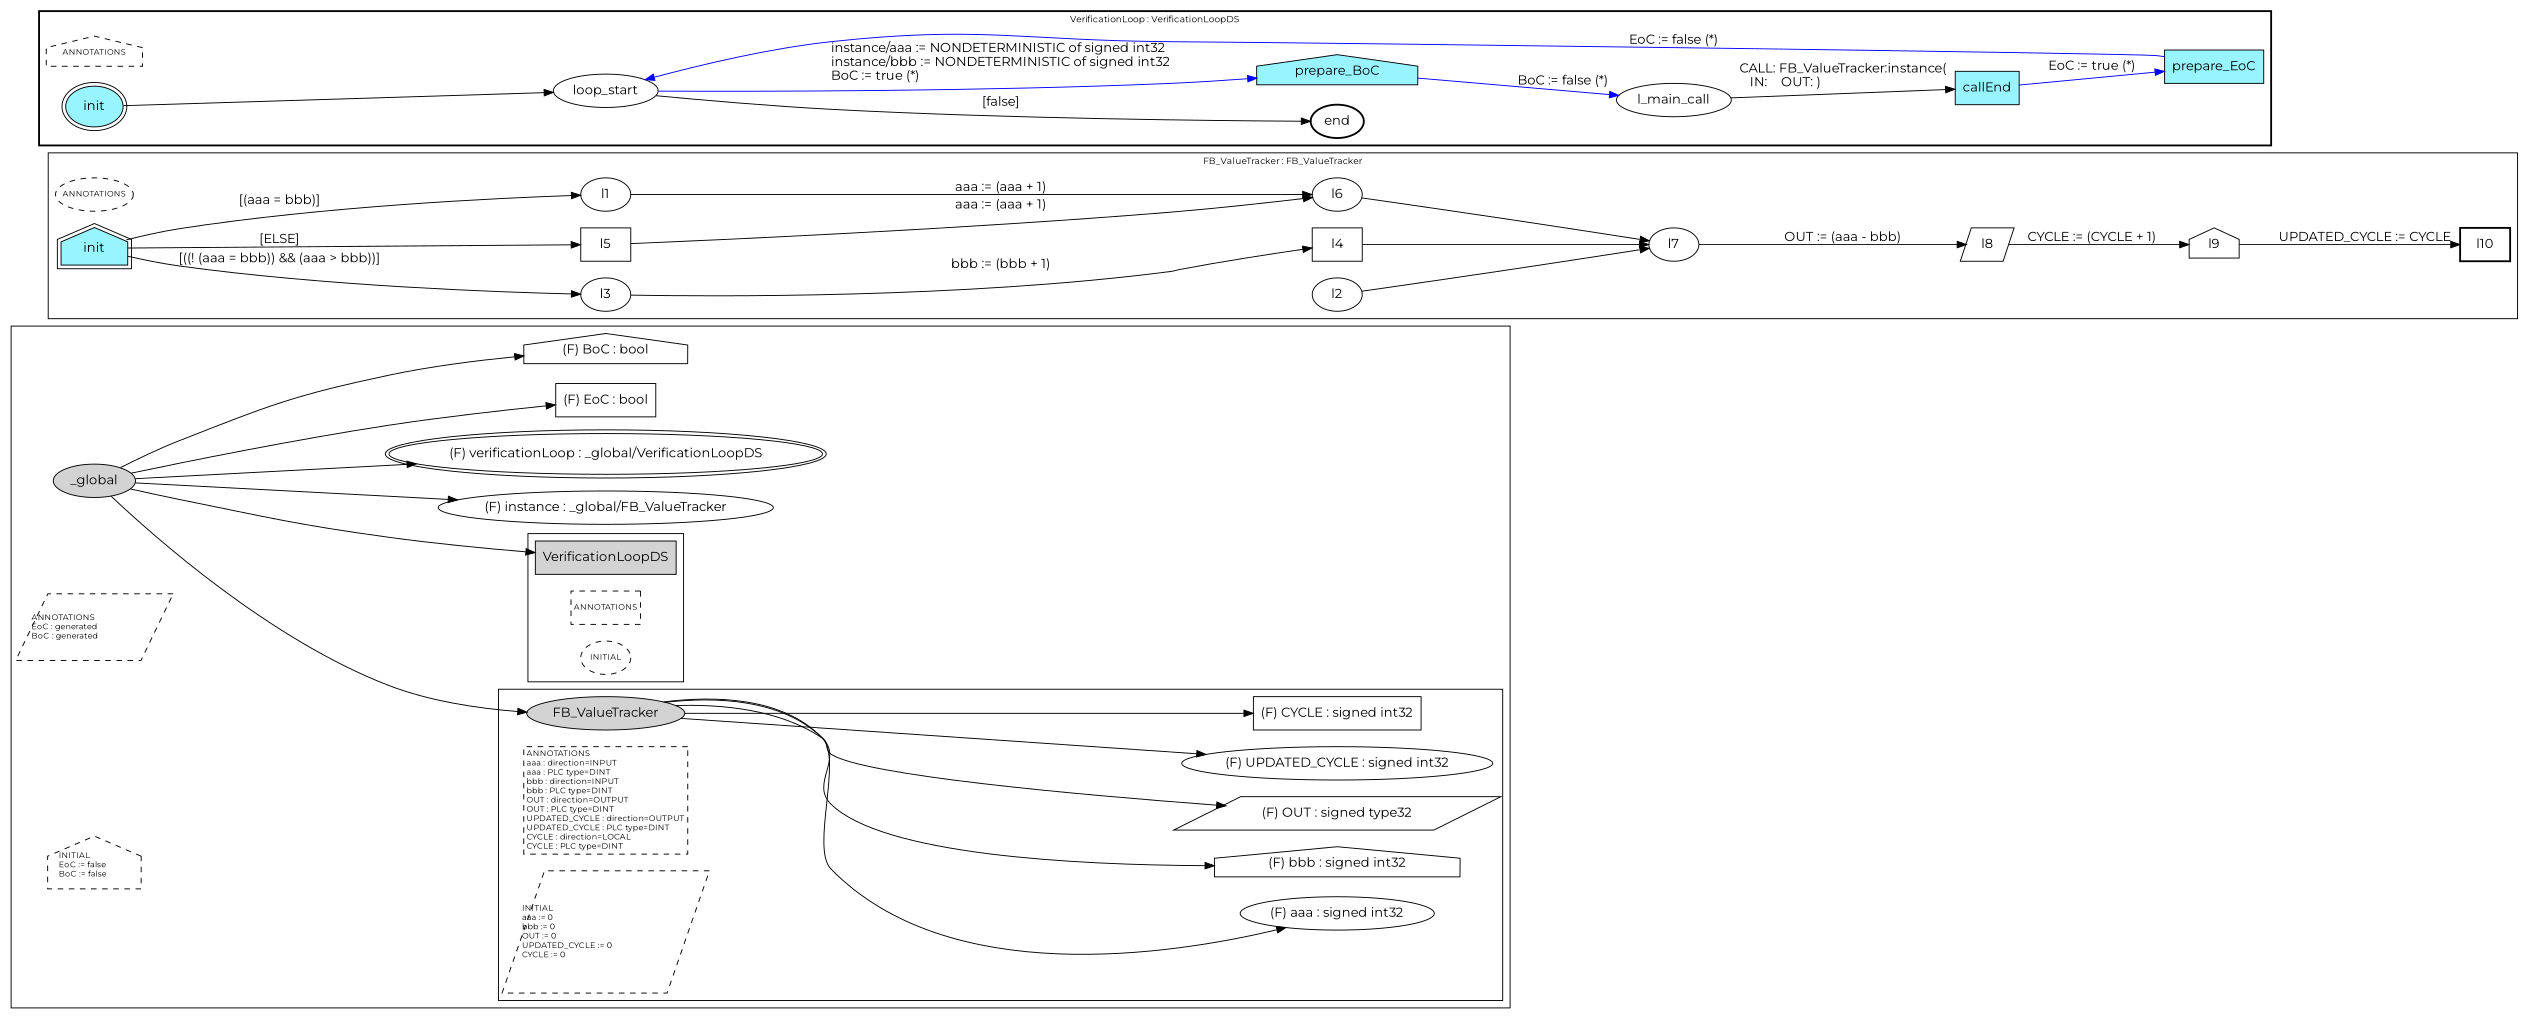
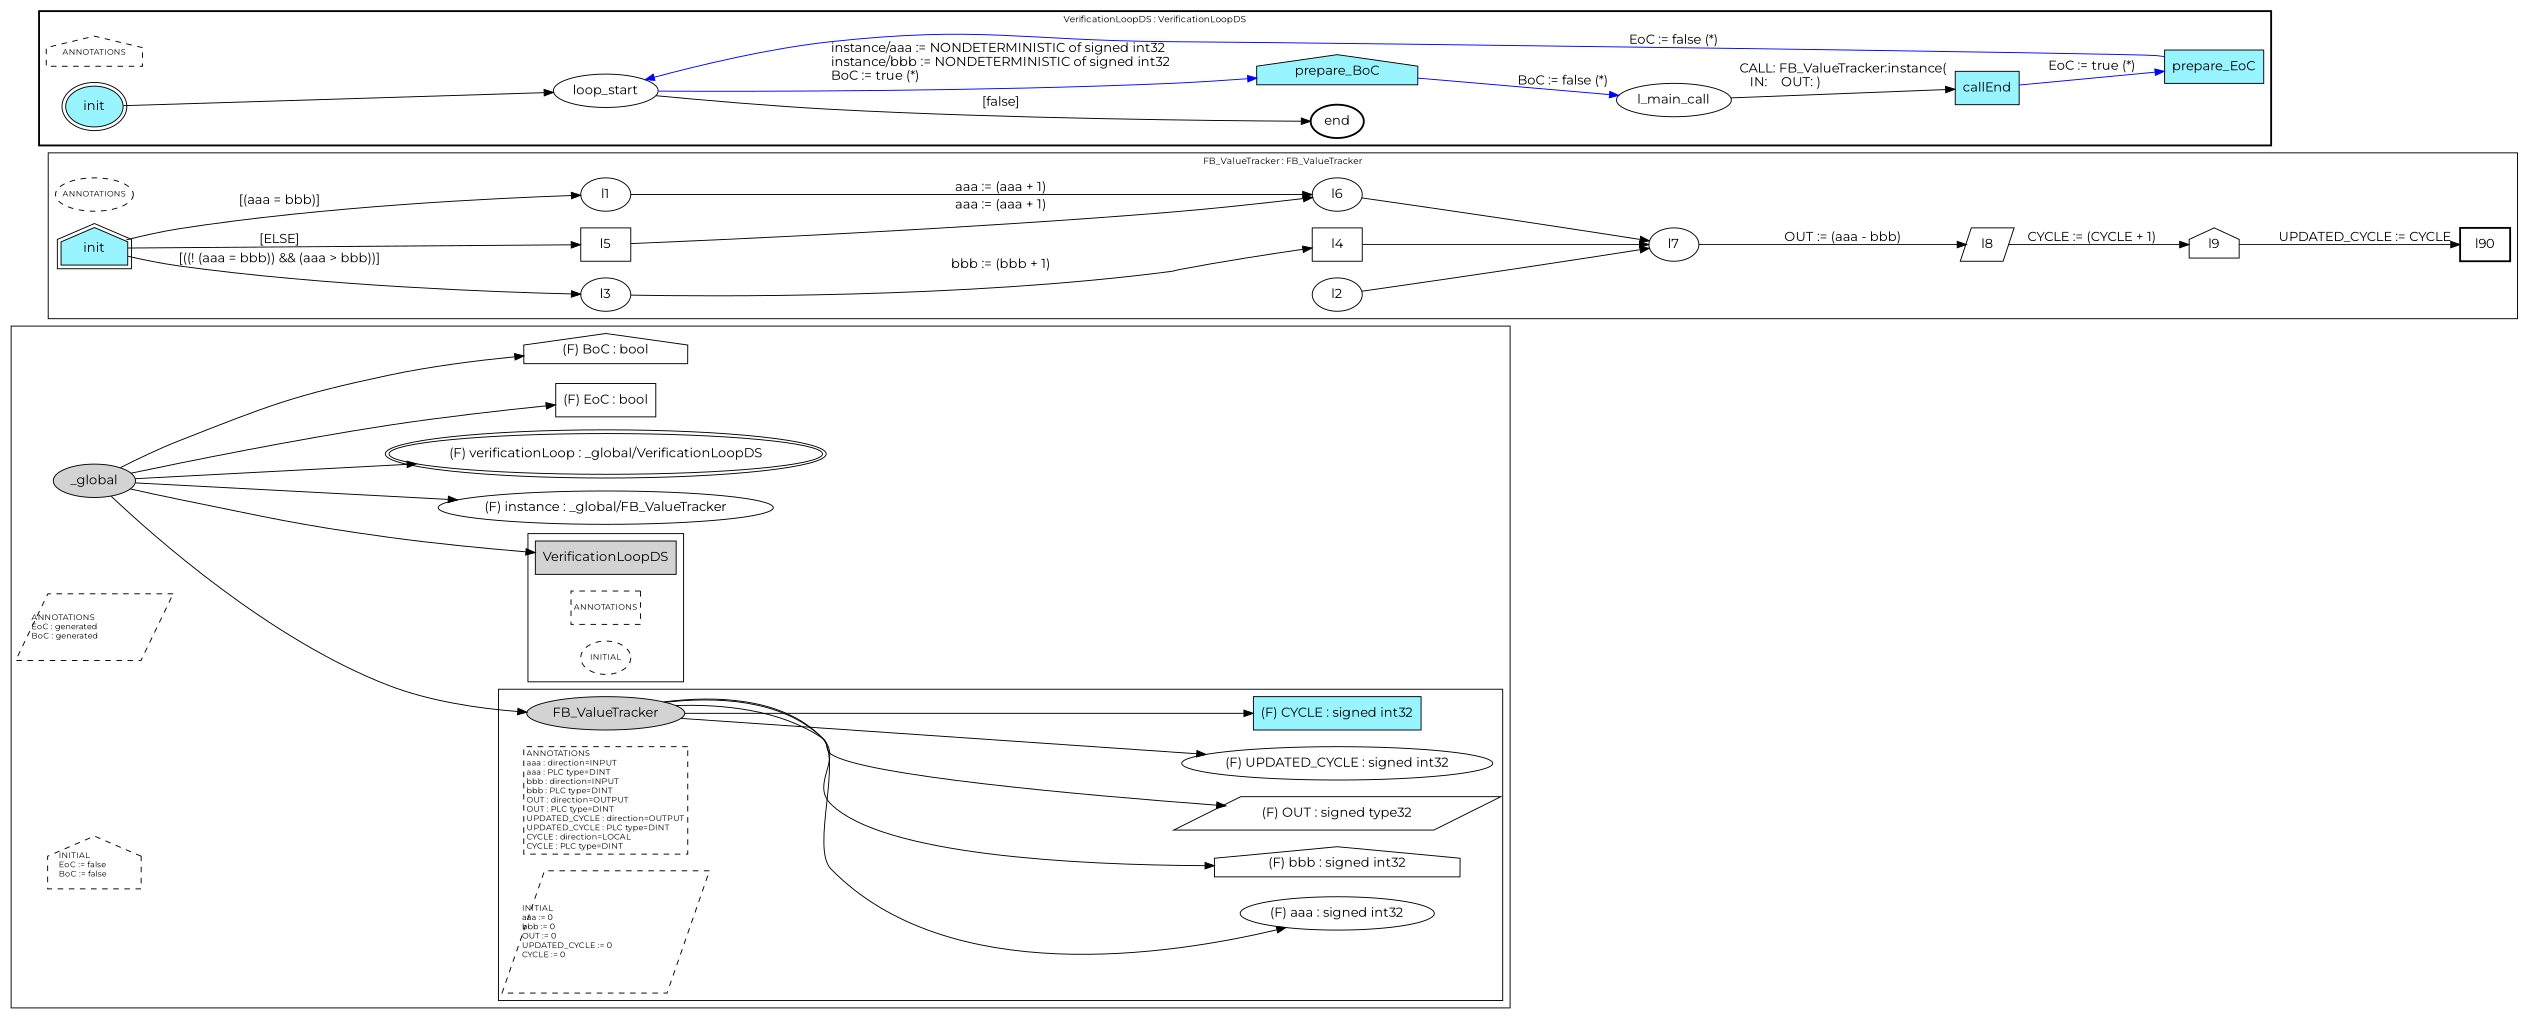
(1155, 20) -> (1155, 20)
(2485, 245) -> (2485, 245)
(1337, 713) -> (1337, 713)
